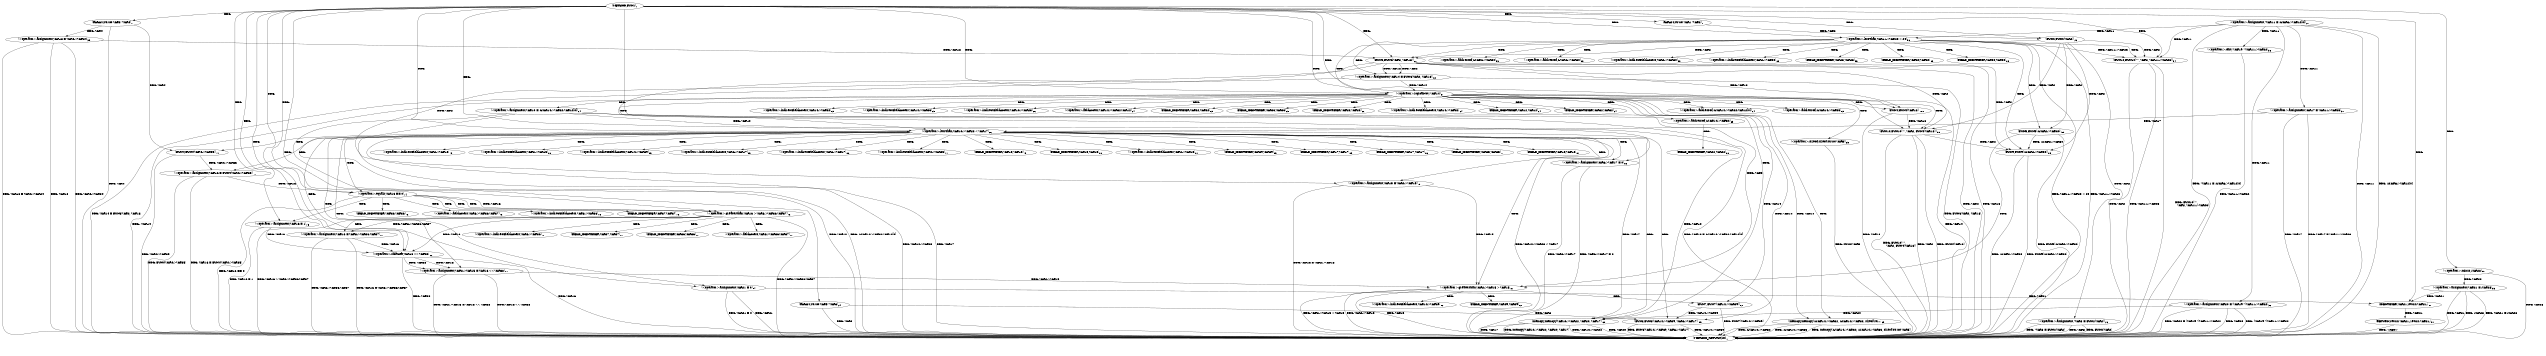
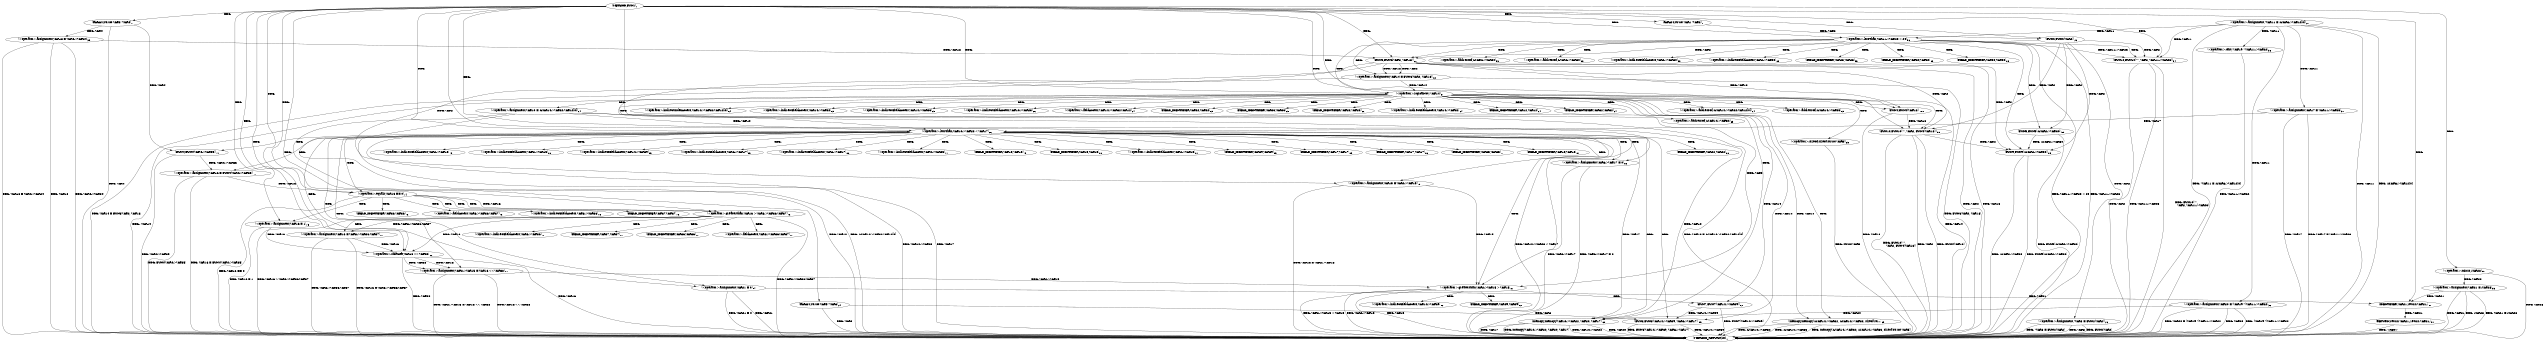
none -> (688, 111)
(1703, 135) -> (1350, 133)
(1837, 274) -> (1046, 129)
